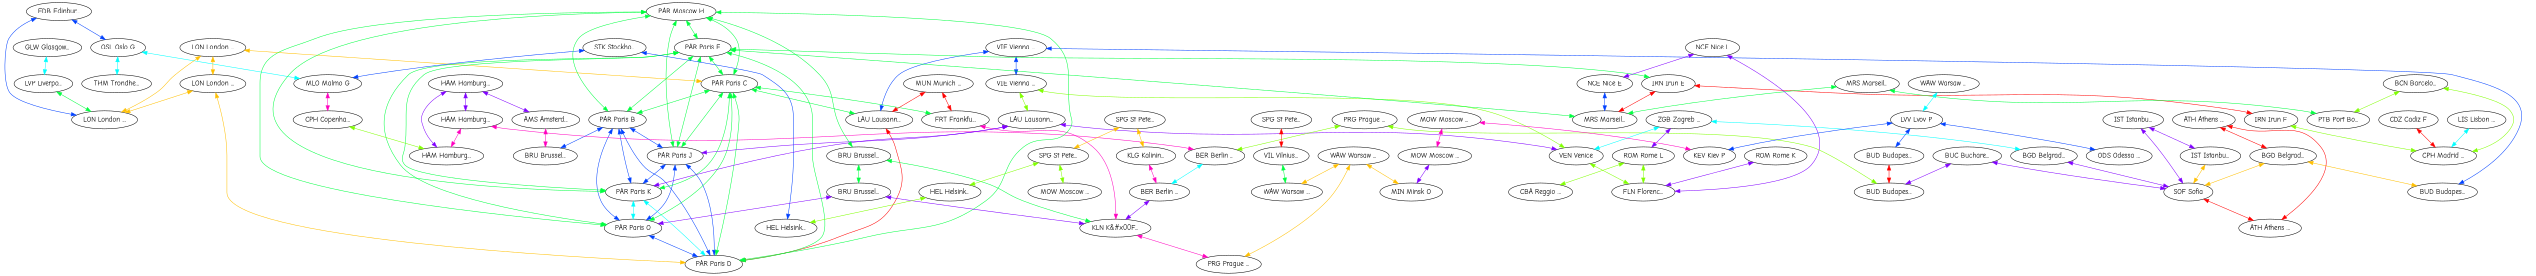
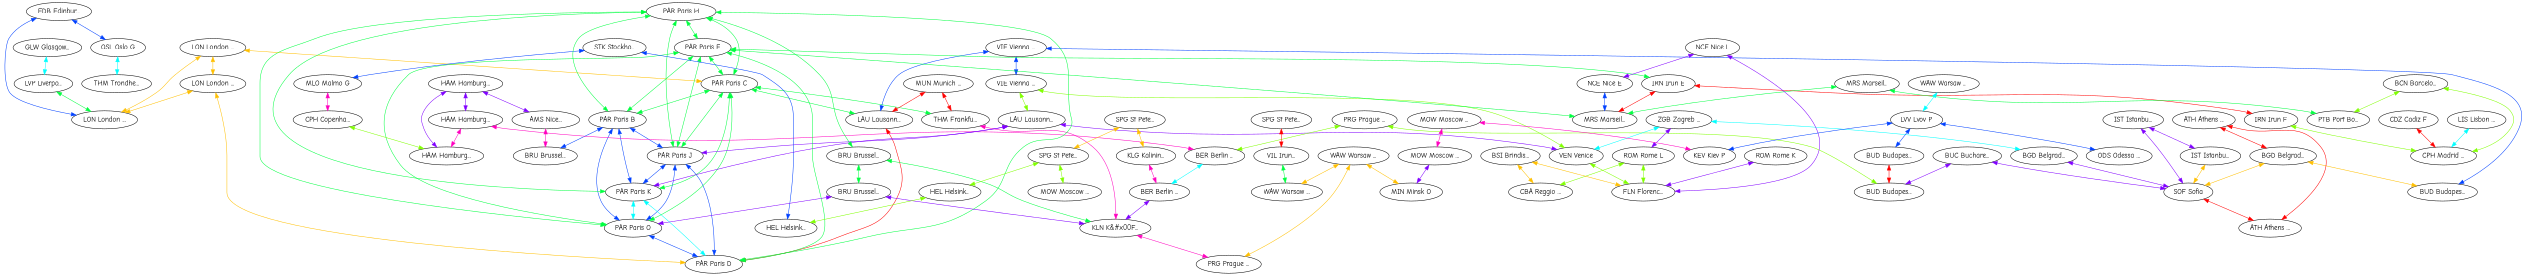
(681, 12) -> (681, 12)
(221, 65) -> none
(410, 92) -> none
(546, 120) -> (546, 120)
(955, 120) -> (955, 120)
(1281, 156) -> (1281, 156)
none -> (1510, 156)
(733, 174) -> none
(675, 194) -> none
